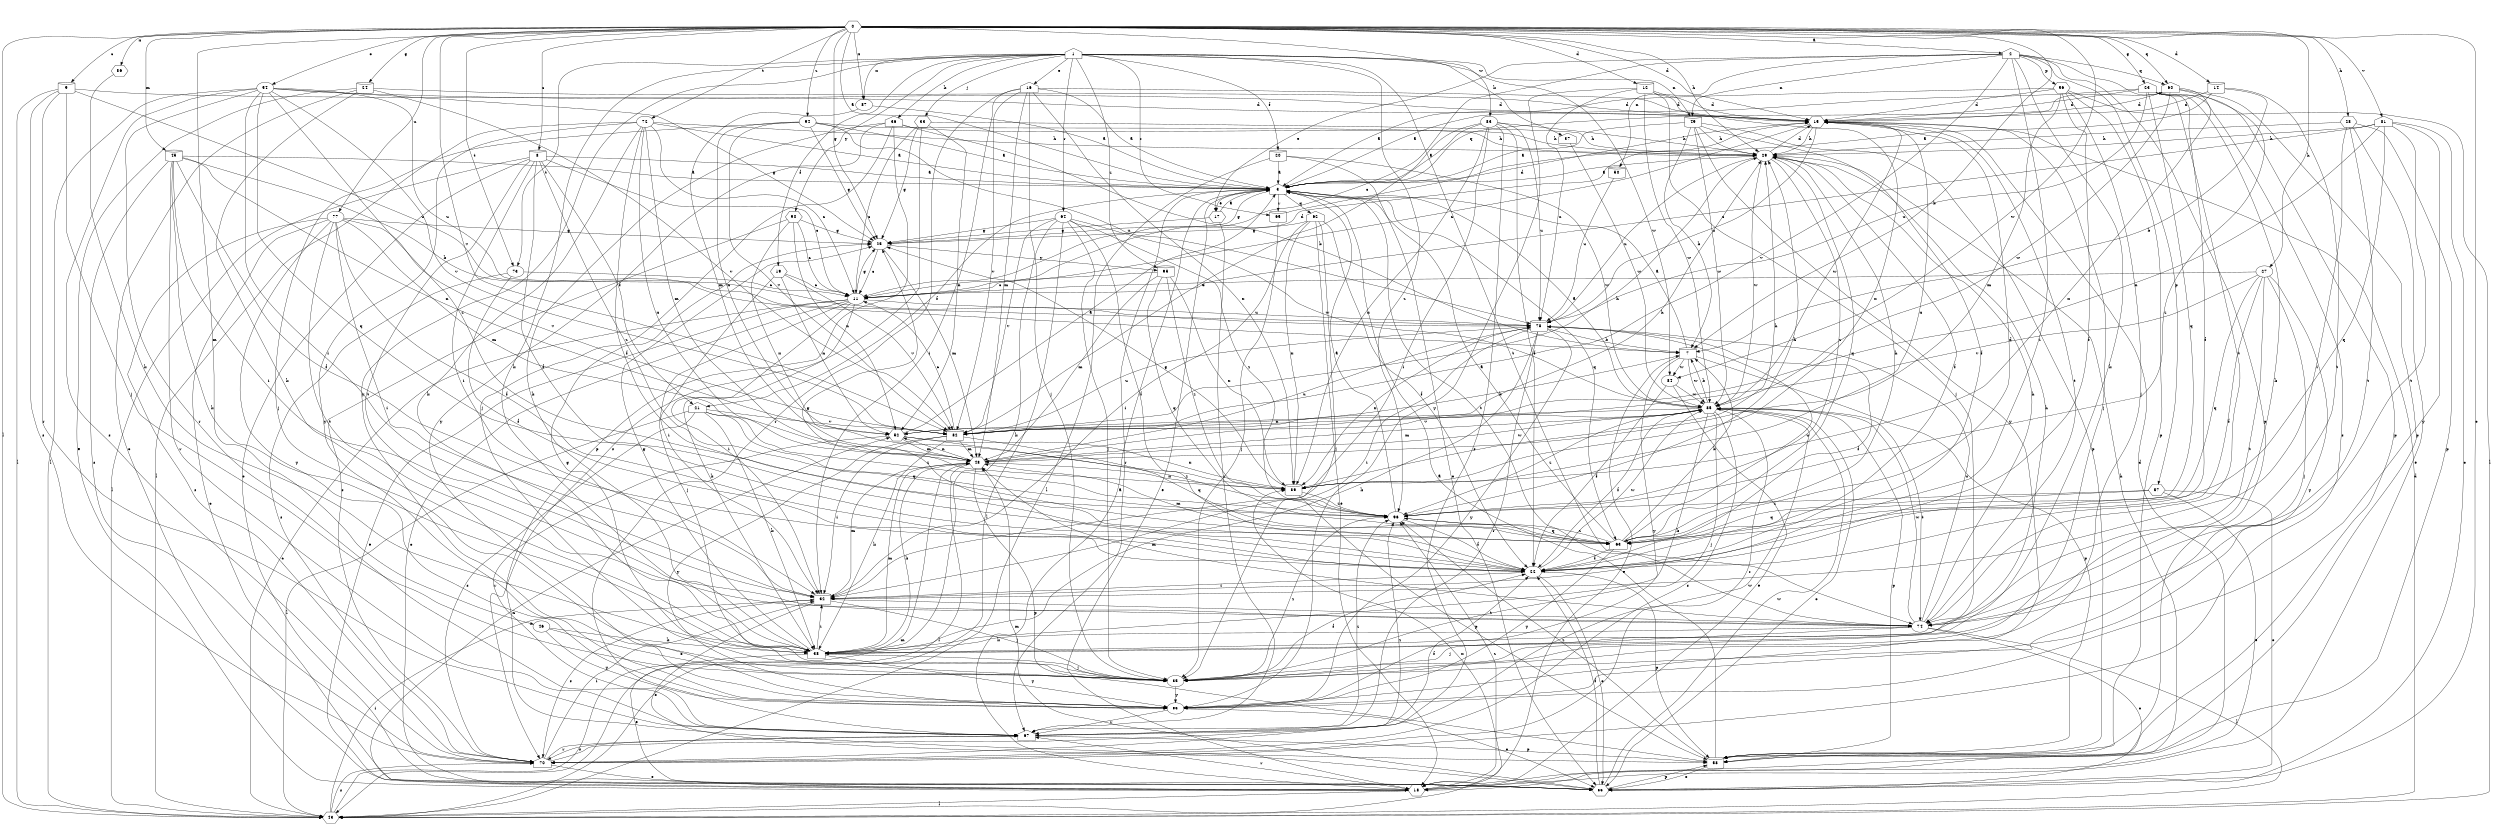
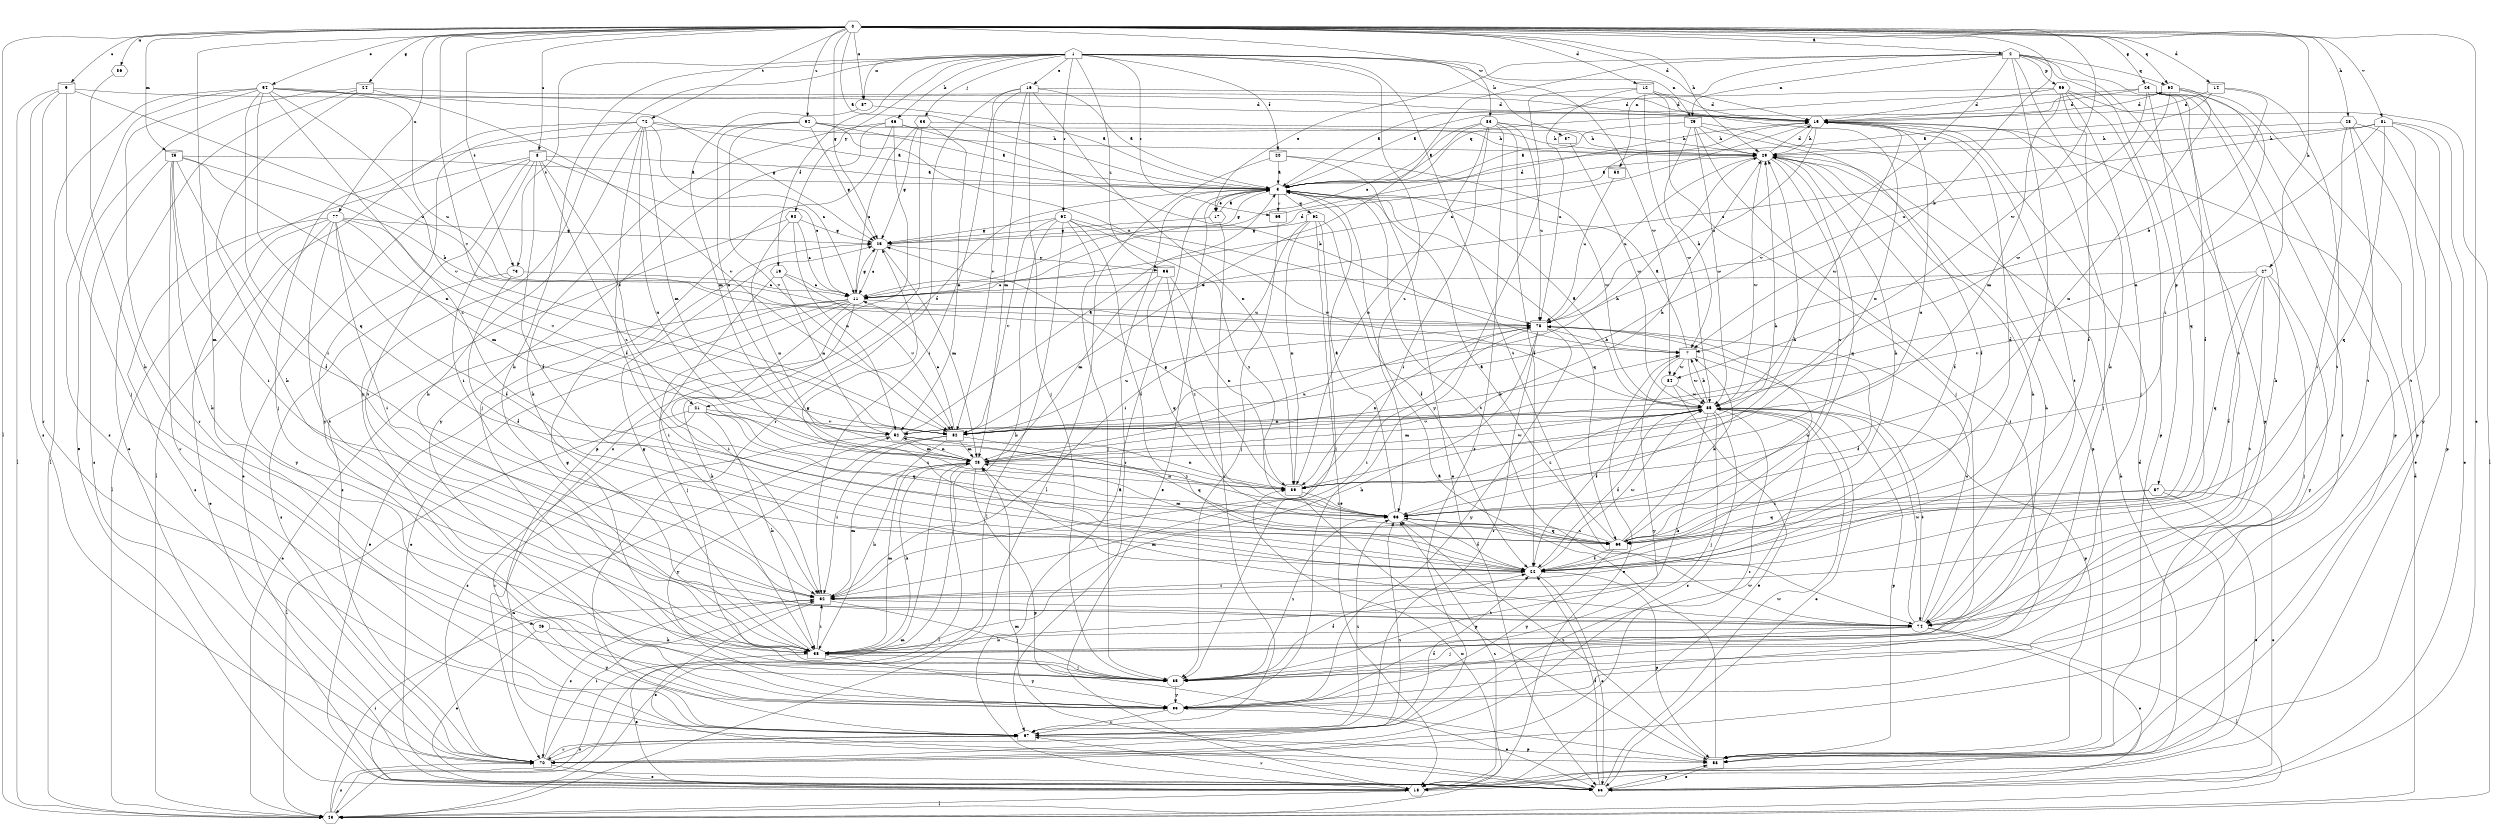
(2011, 422) -> (2011, 422)
(746, 669) -> (927, 779)
